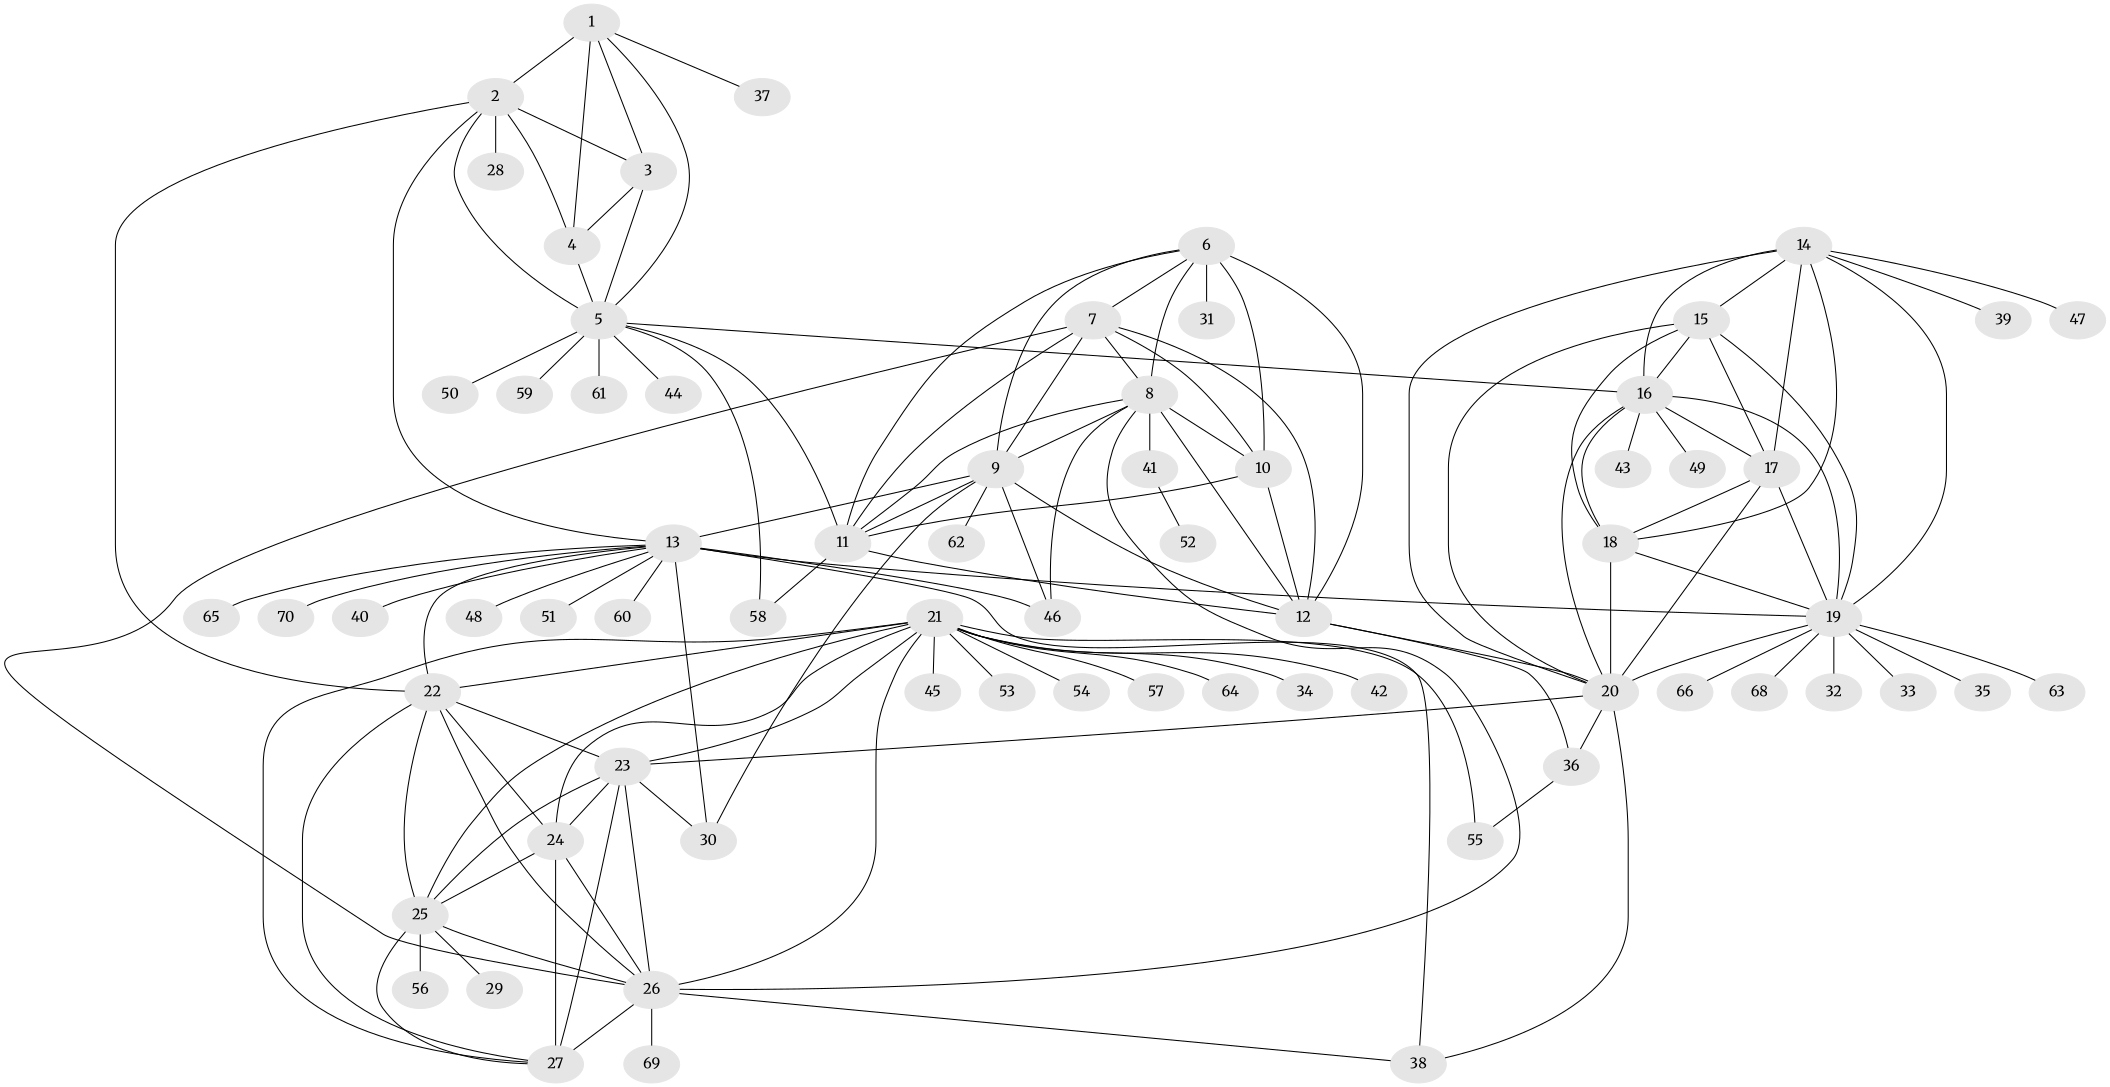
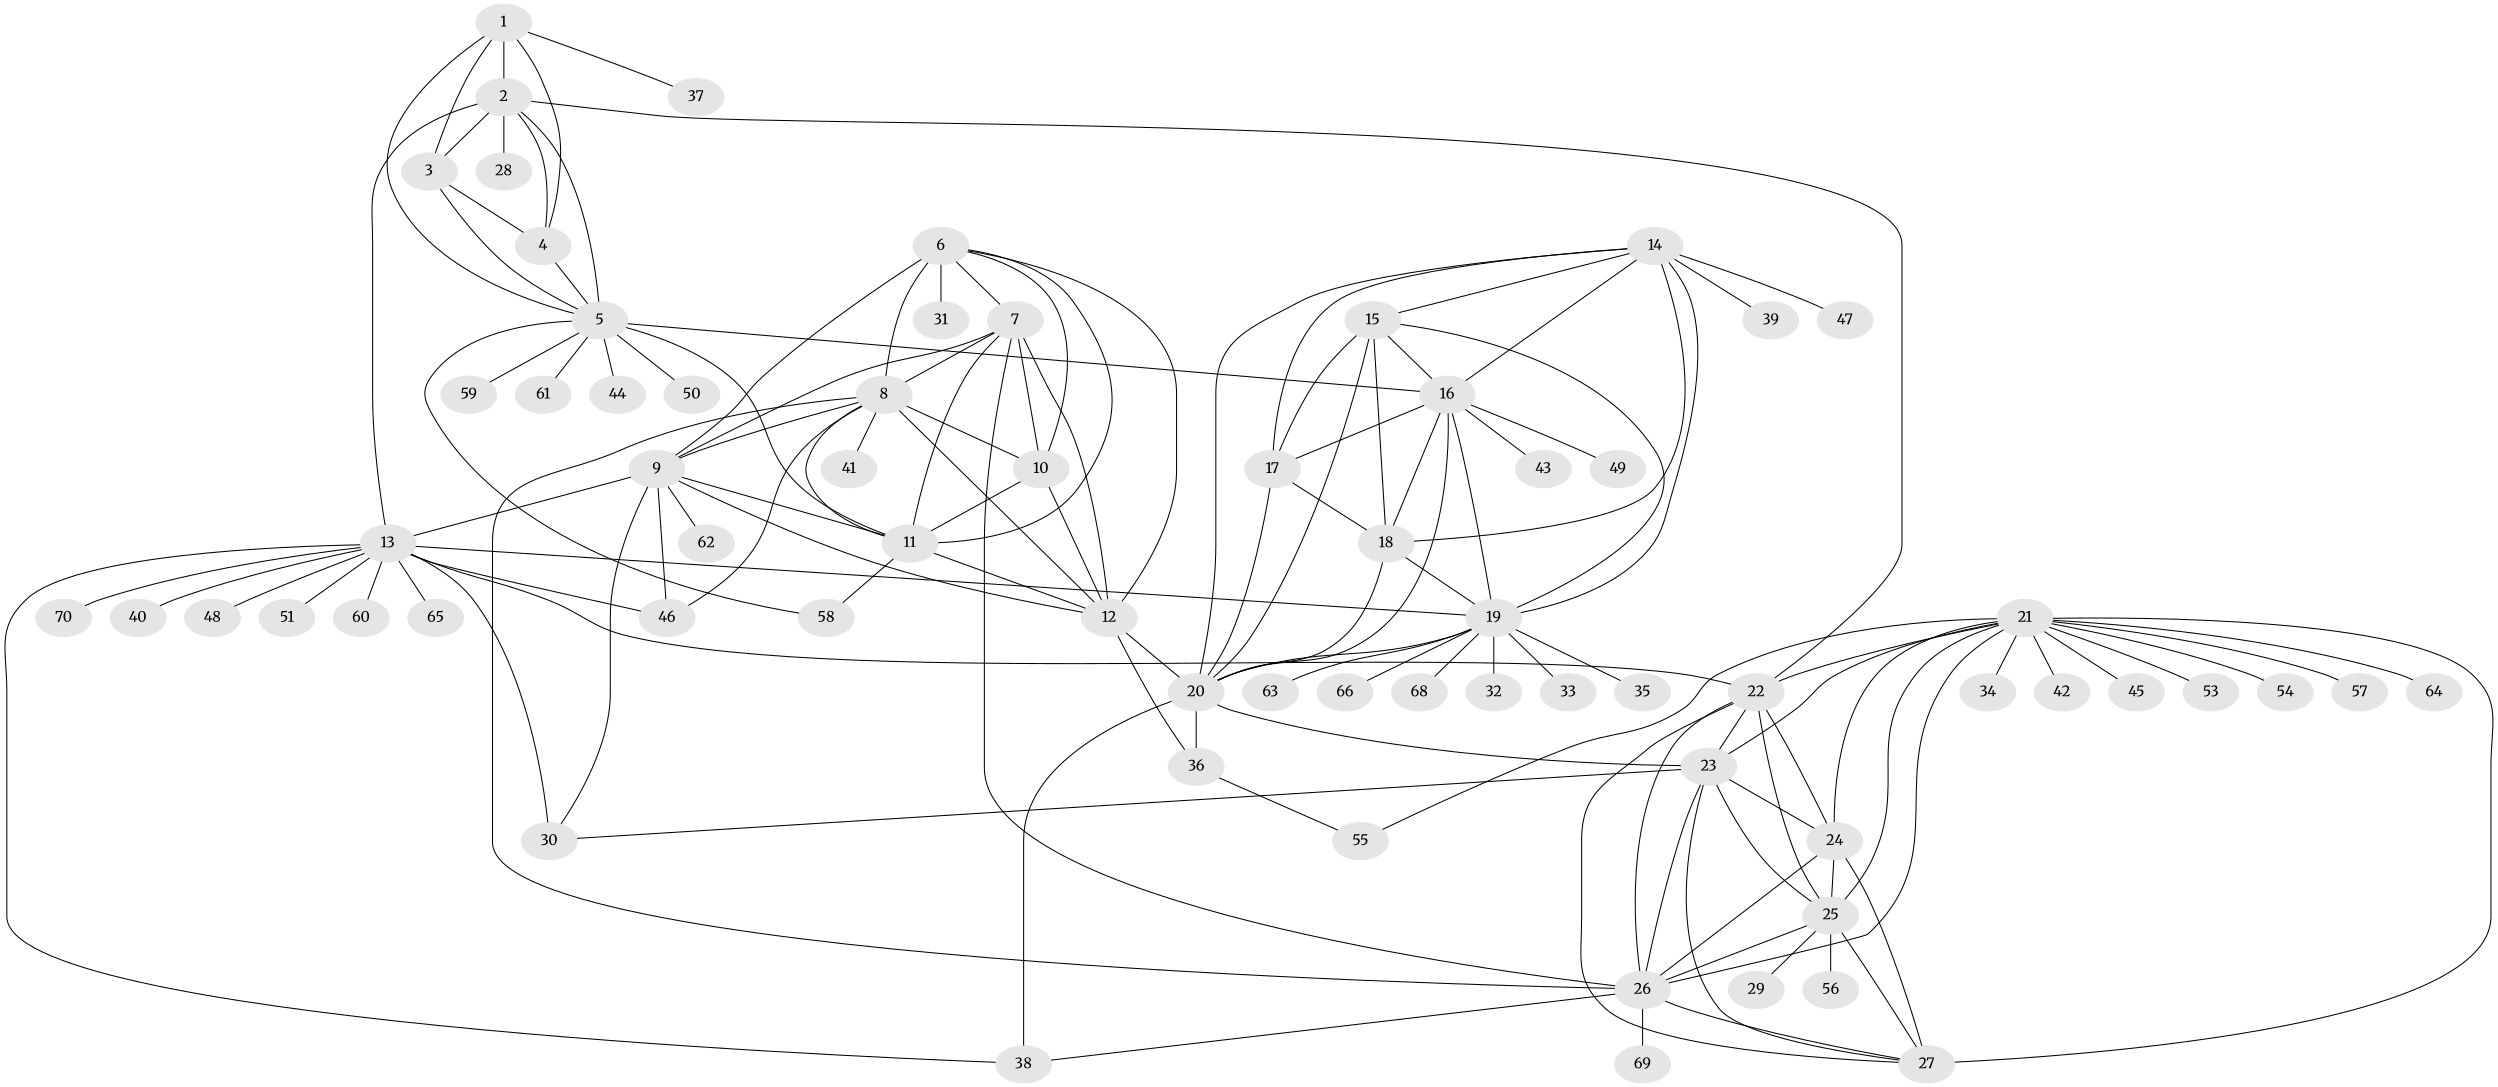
(1188, 544) -> none
(1803, 544) -> none
